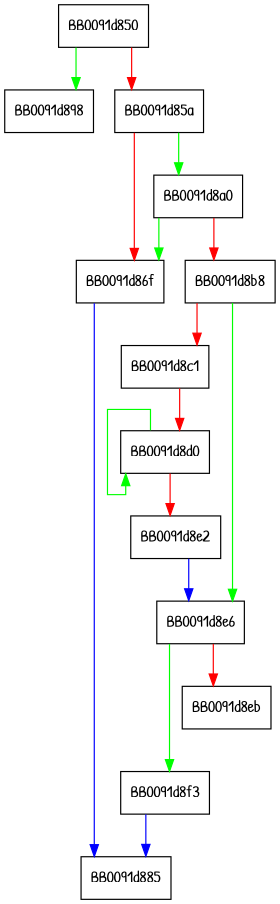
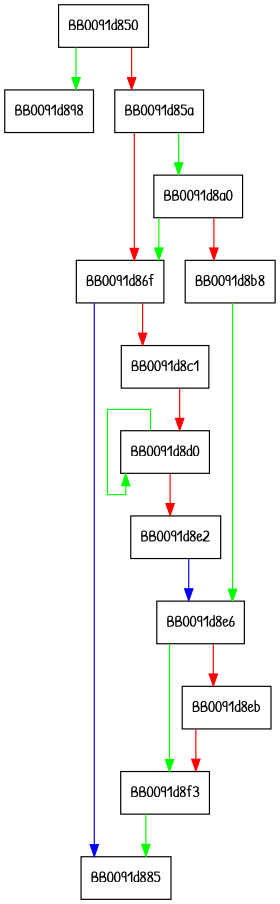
(197, 318) -> (143, 318)
none -> (196, 744)
(146, 829) -> (146, 829)
